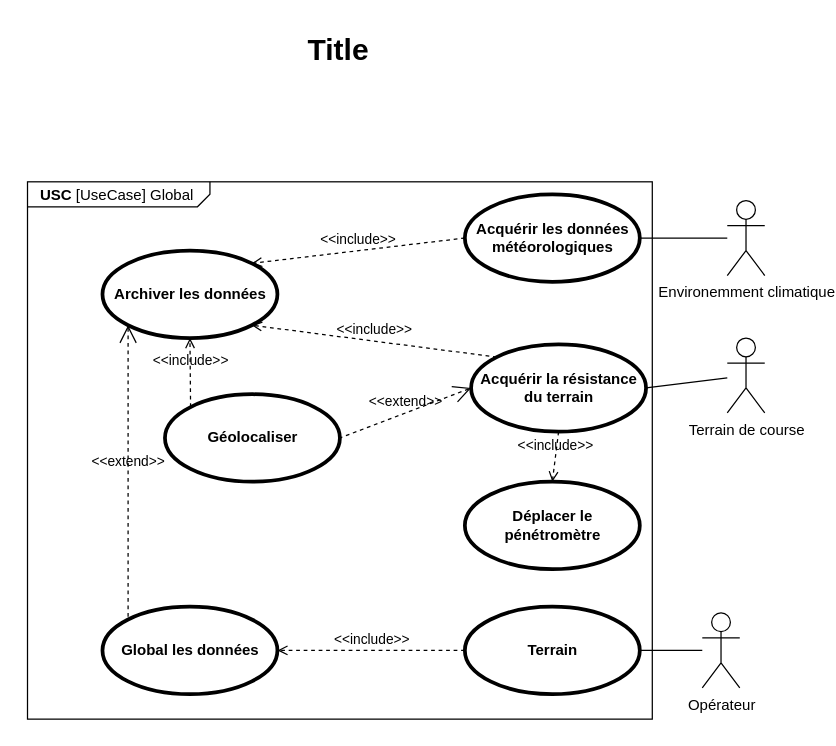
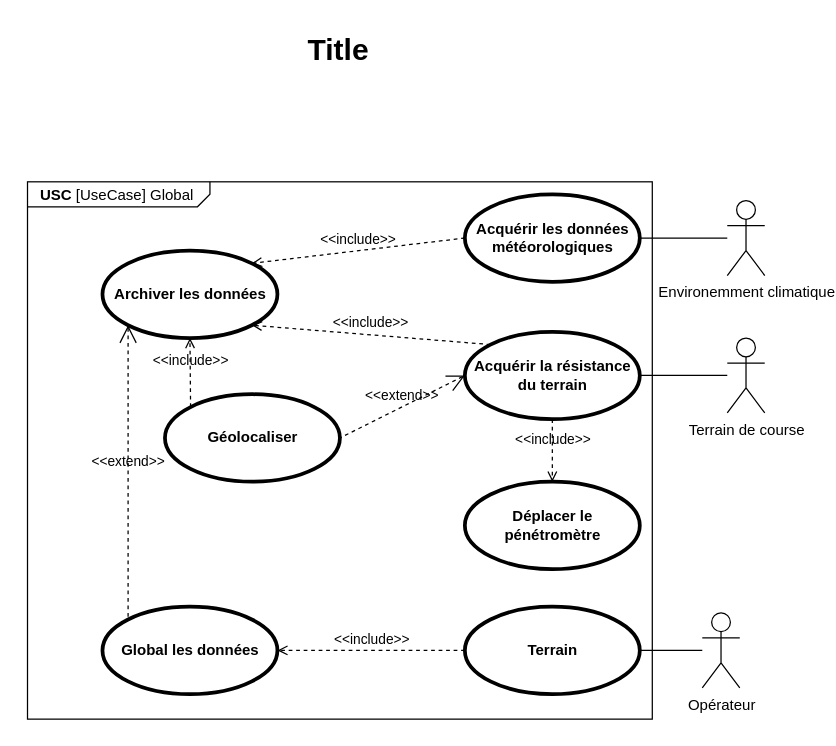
(559, 388) -> (553, 376)
